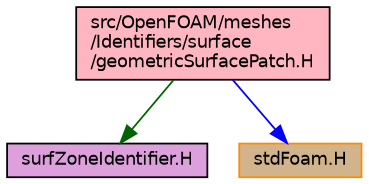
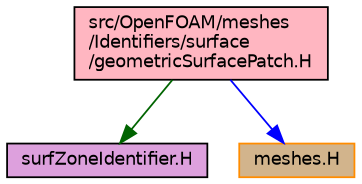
(300, 160) -> (297, 160)
